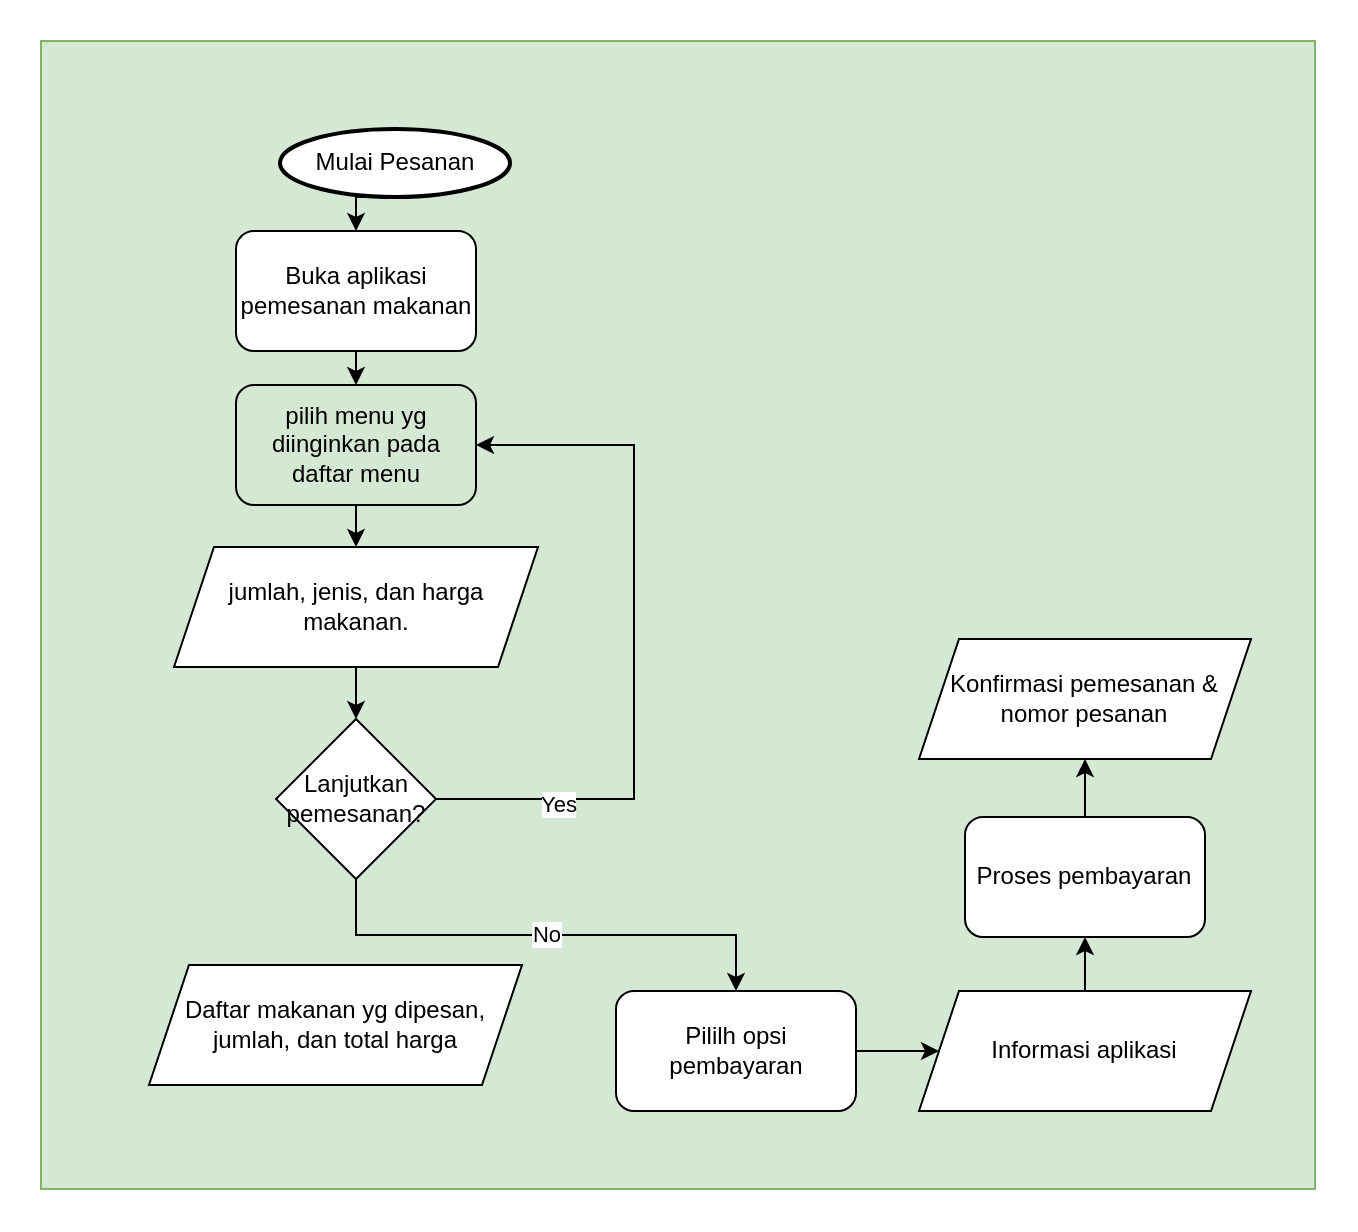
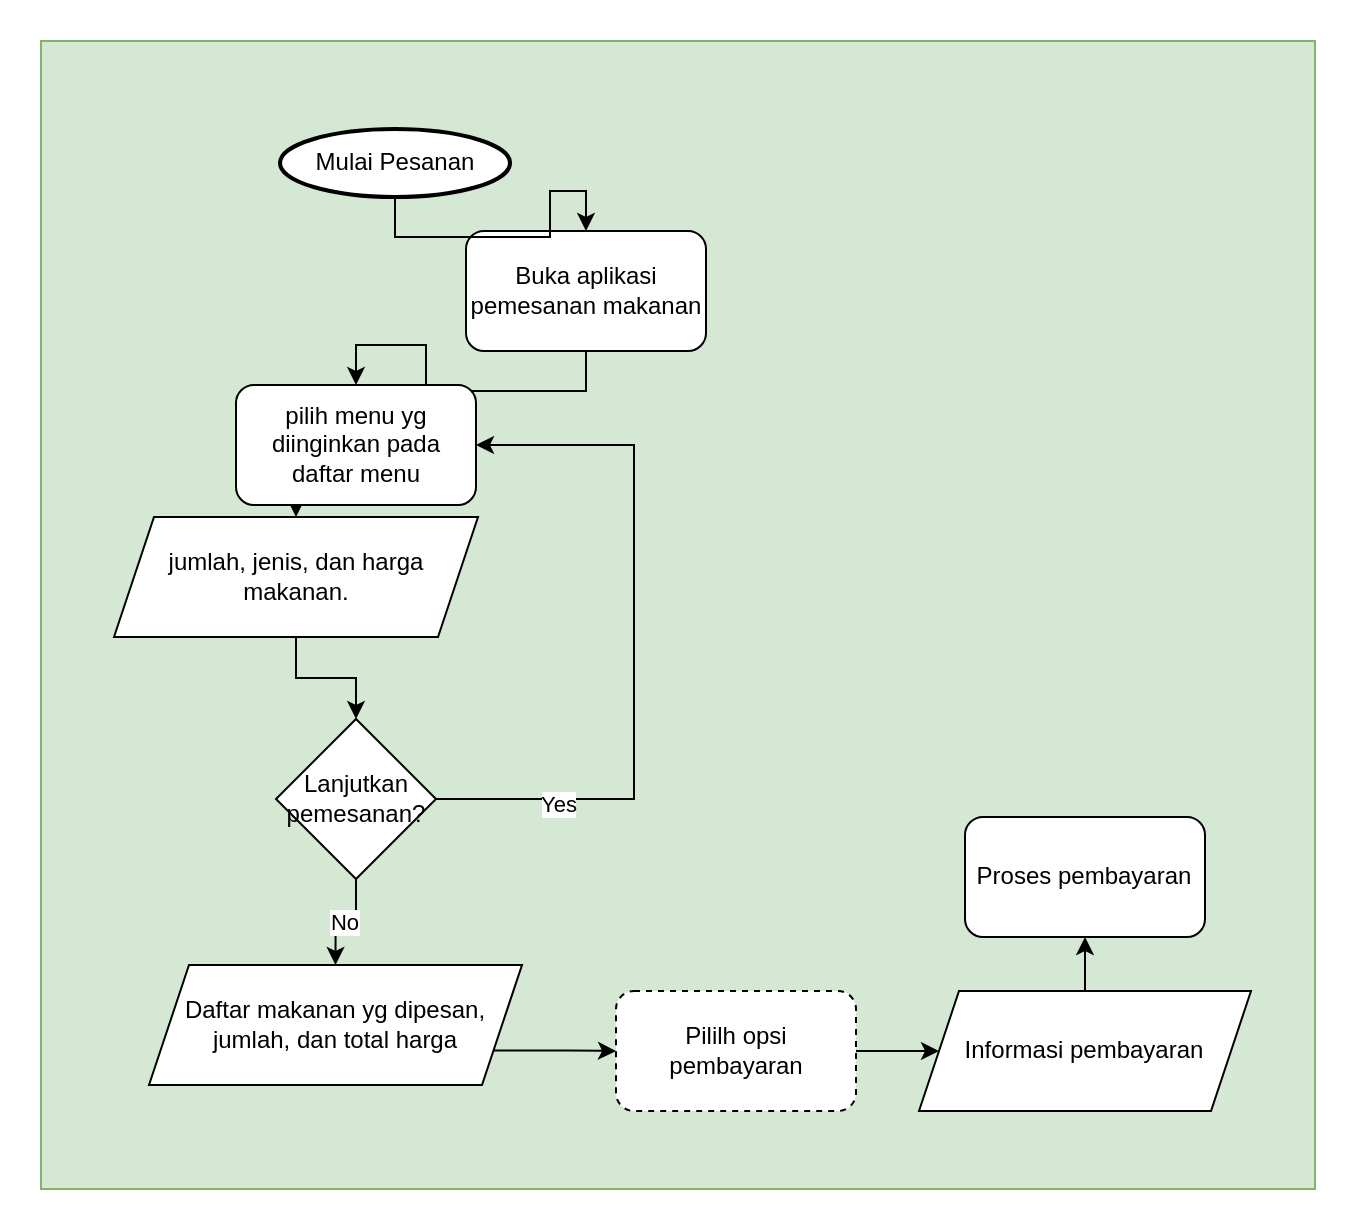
(356, 291) -> (586, 291)
(356, 445) -> (356, 445)
(356, 607) -> (296, 577)
(1085, 699) -> none
(1085, 795) -> none
(553, 935) -> (338, 922)
none -> (548, 1050)
(736, 1051) -> (736, 1051)
(1085, 1051) -> (1085, 1051)
